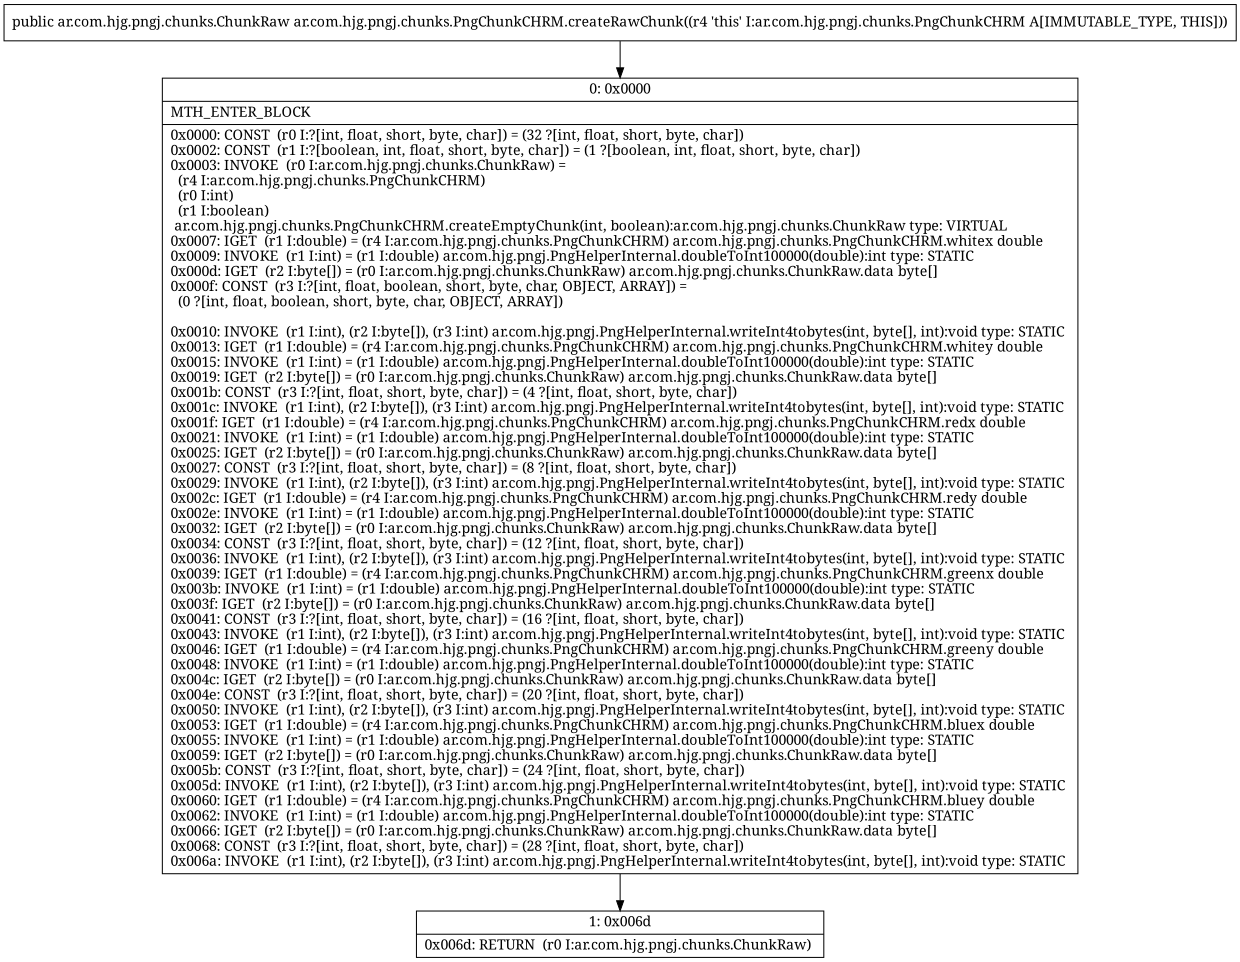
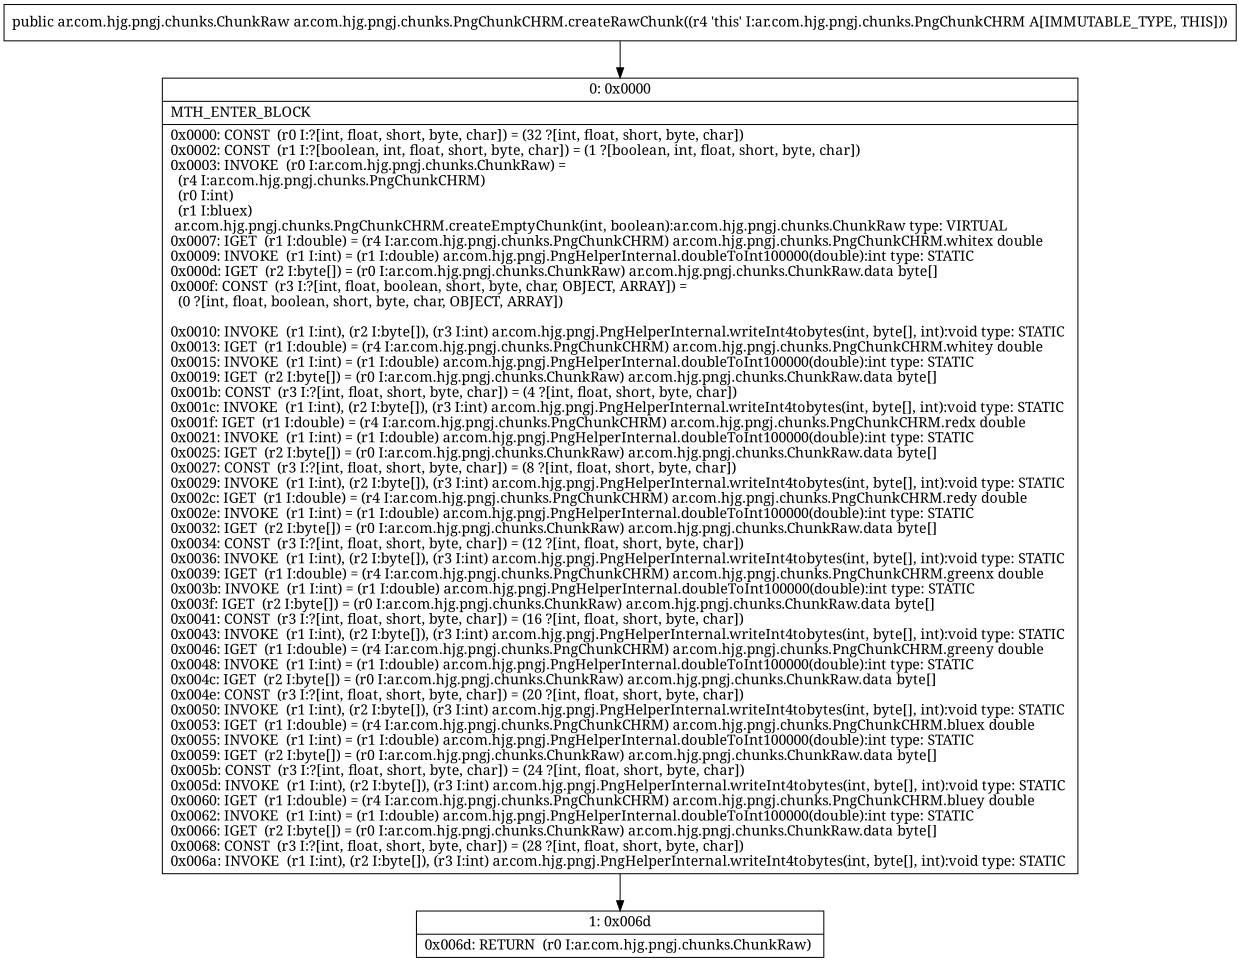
(220, 211) -> (212, 211)
